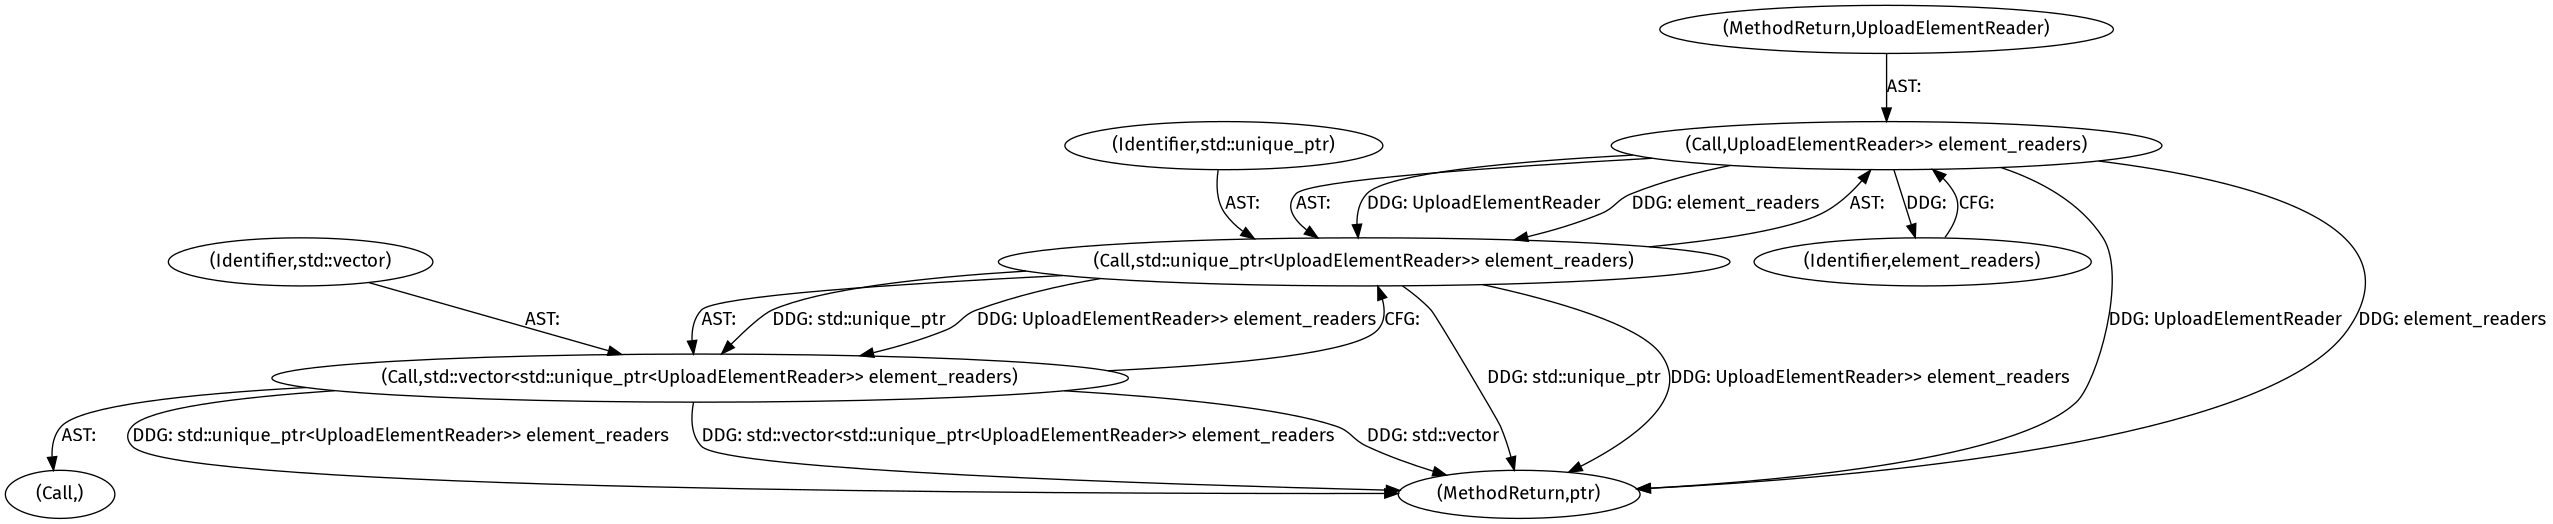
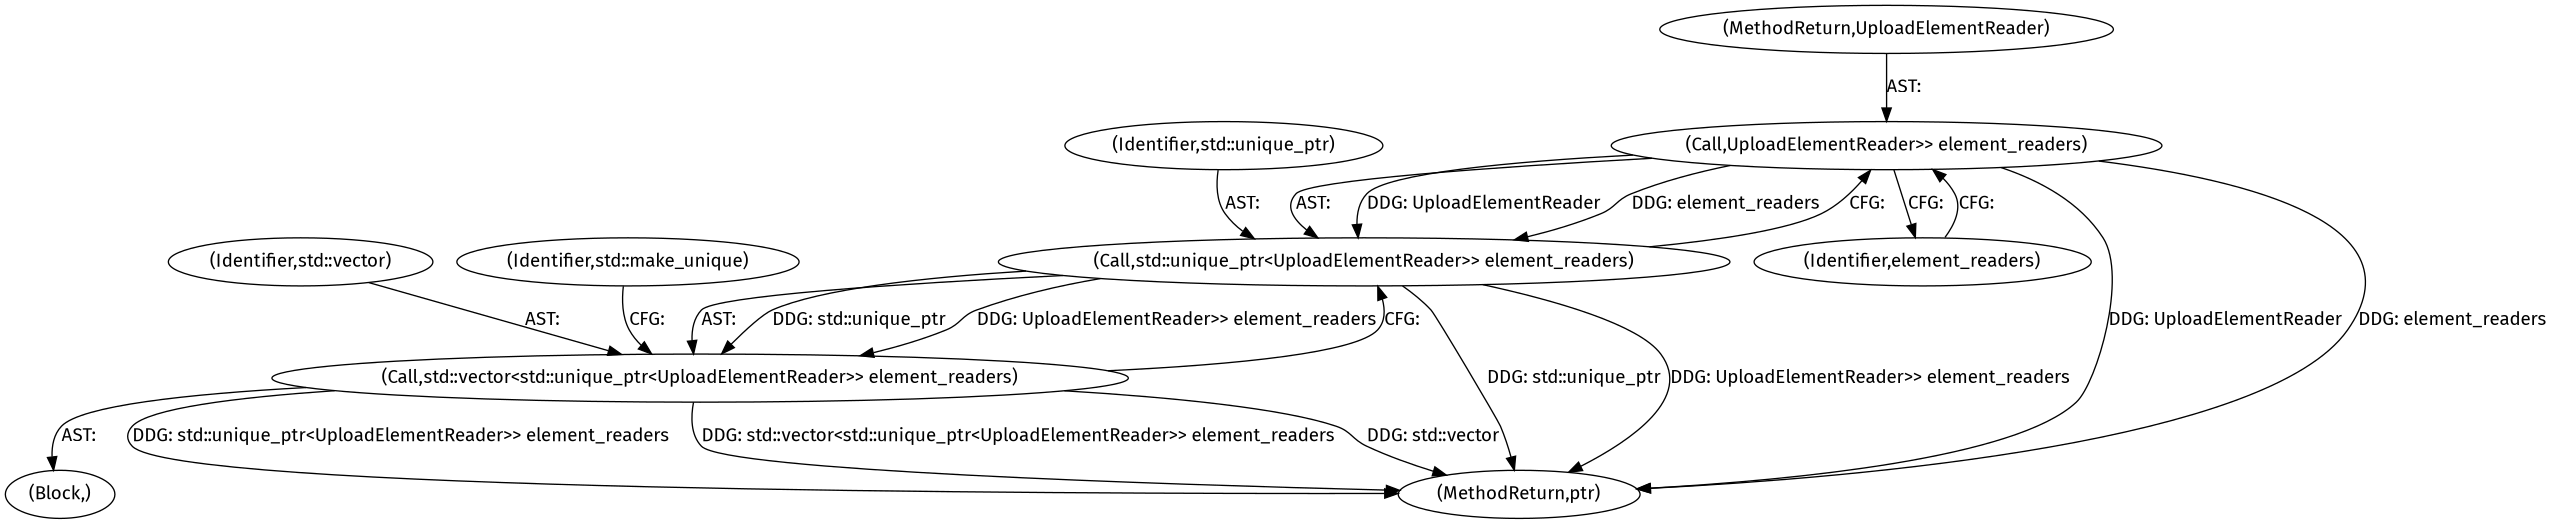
(1870, 204) -> (1870, 204)
(1929, 204) -> (1929, 204)
none -> (628, 262)
(60, 494) -> (60, 494)
